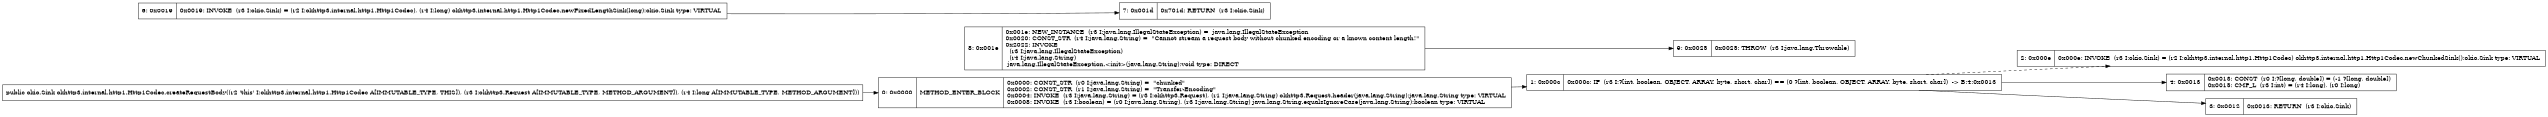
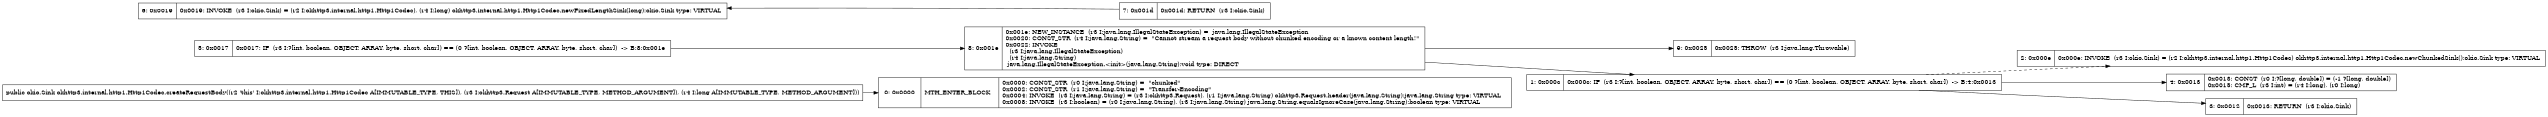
(1214, 11) -> (1214, 11)
(921, 14) -> (925, 8)
(1034, 45) -> (1034, 45)
none -> (433, 48)
(1517, 87) -> (1527, 68)
(960, 93) -> (958, 93)
